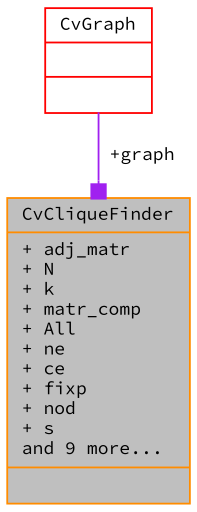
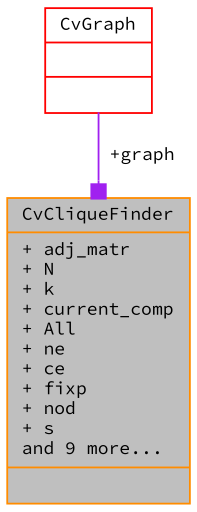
(82, 309) -> (99, 309)
